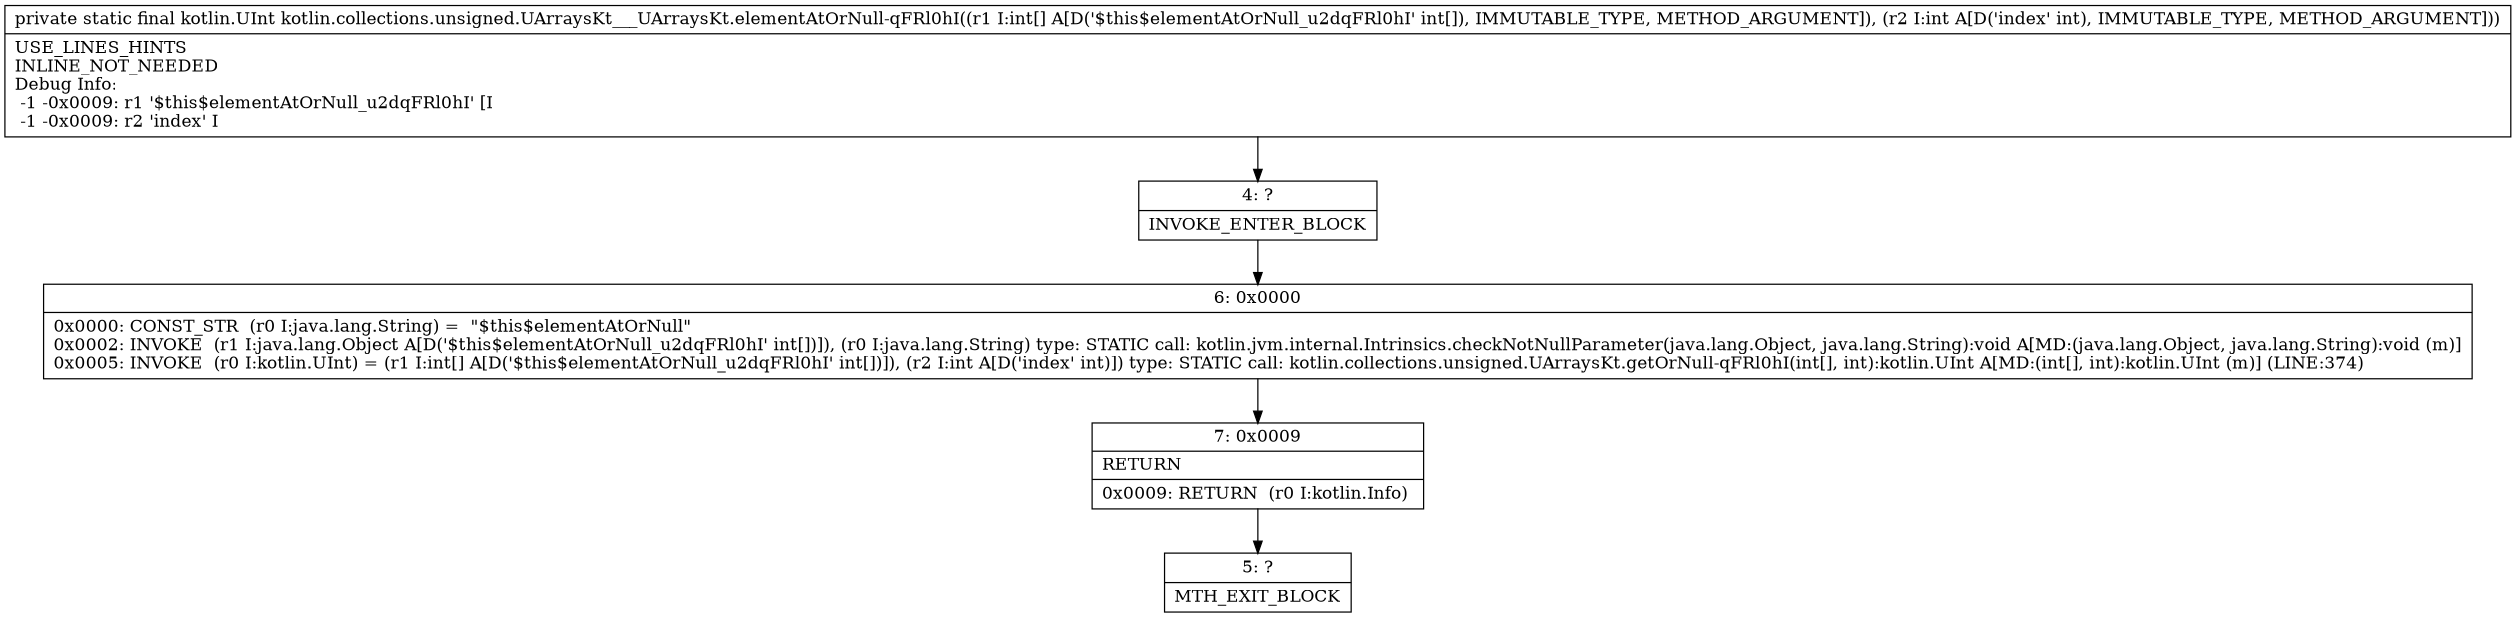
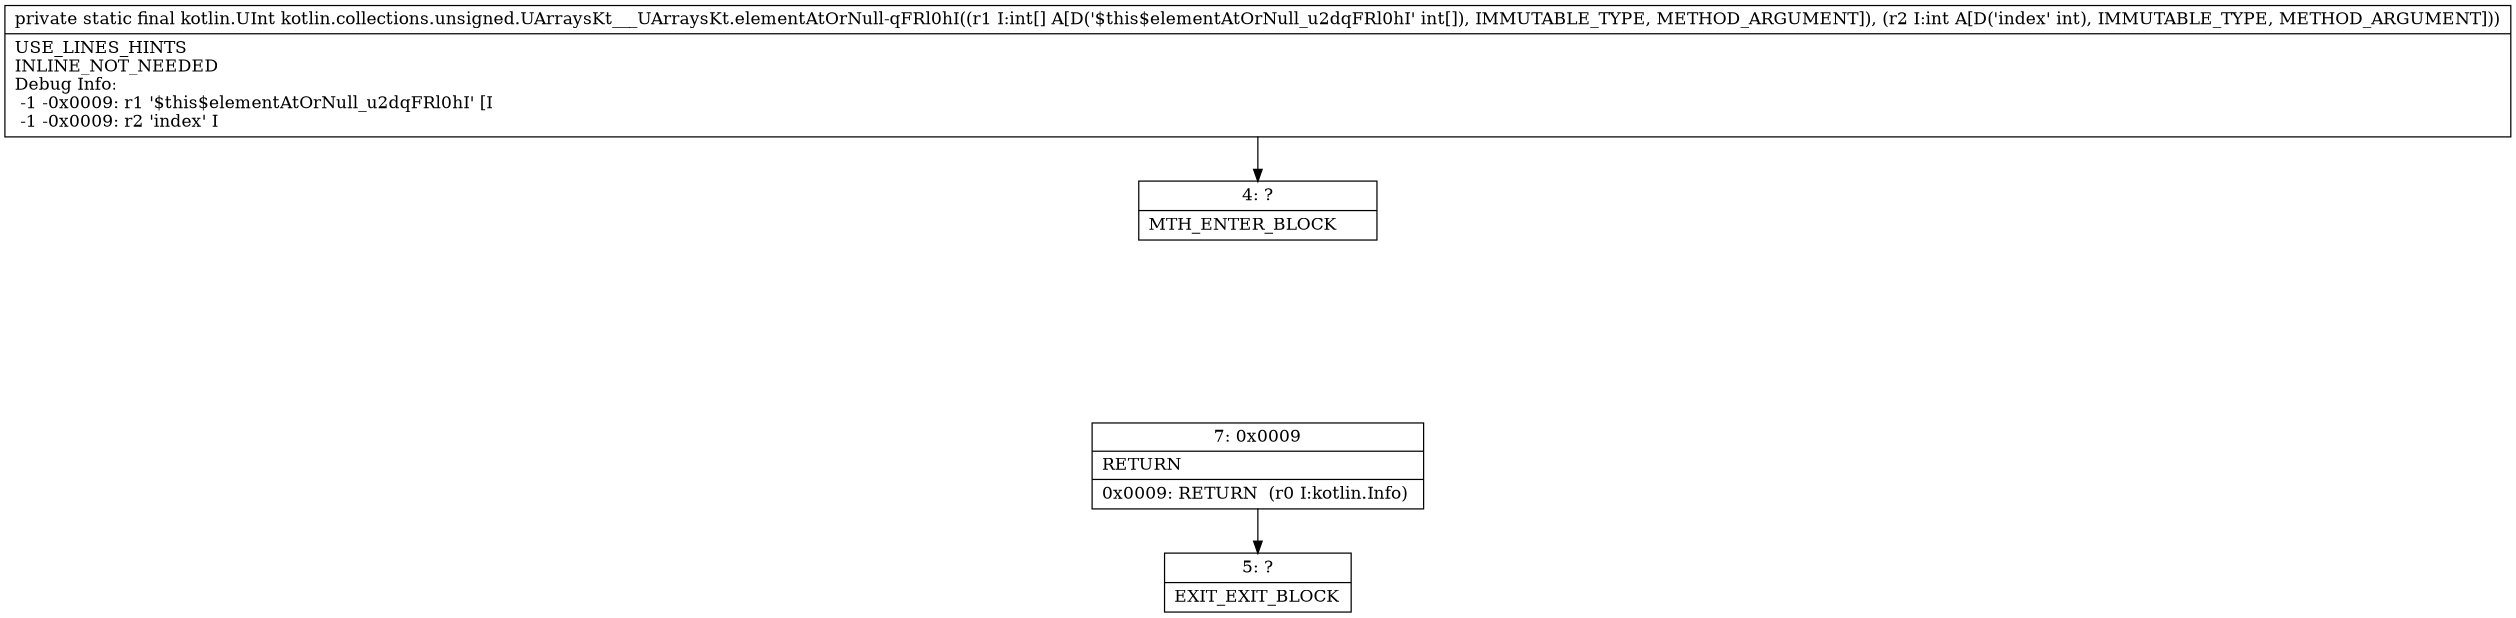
(1258, 225) -> (1243, 225)
(1258, 332) -> none
(1258, 597) -> (1257, 597)
